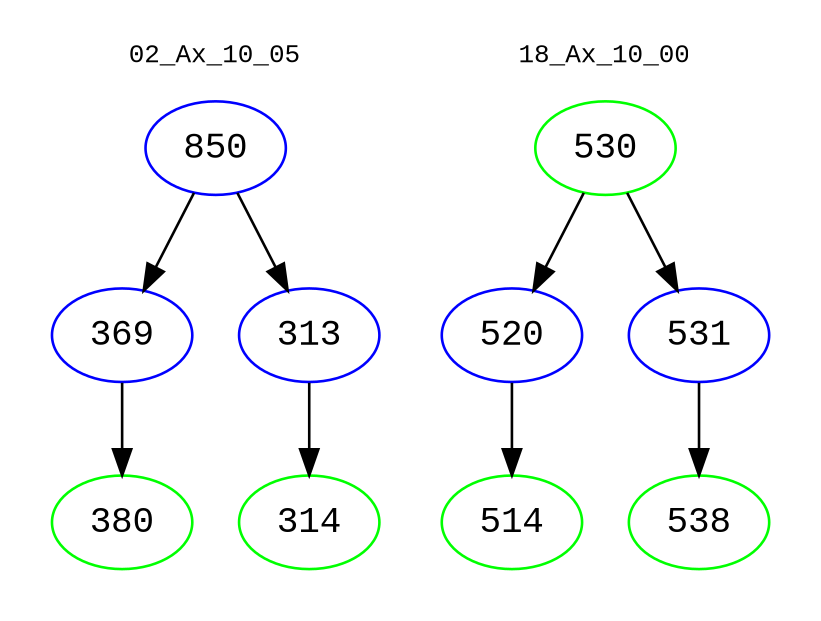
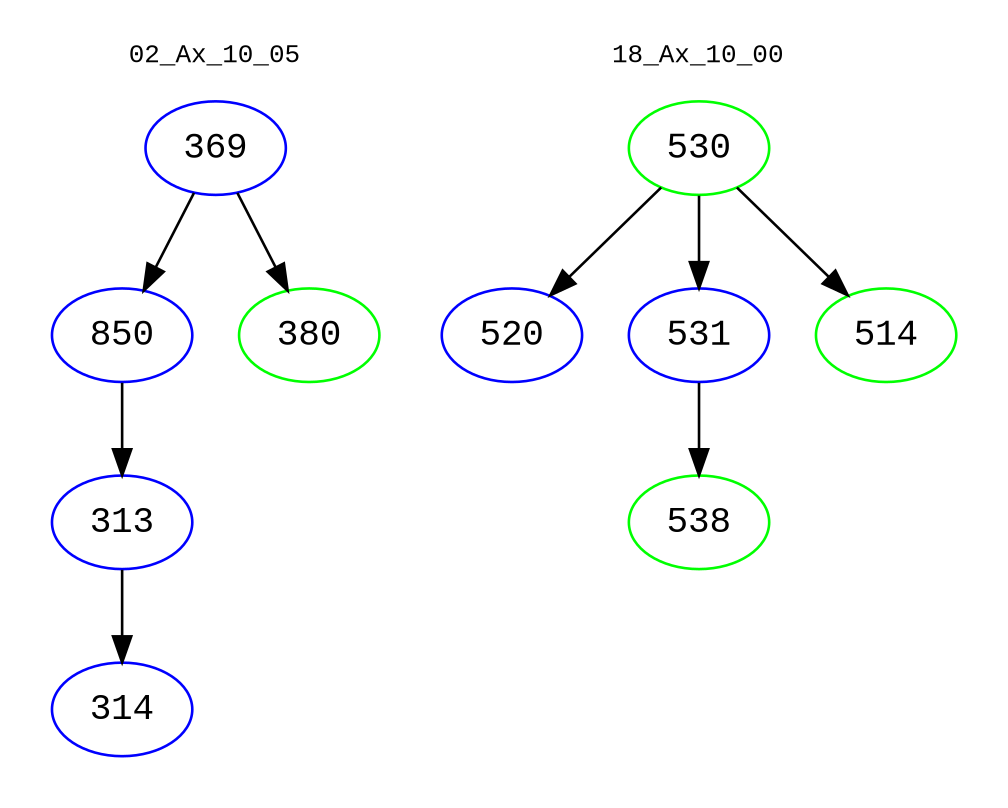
(175, 230) -> (175, 230)
(512, 416) -> (783, 232)
(309, 522) -> (122, 709)
